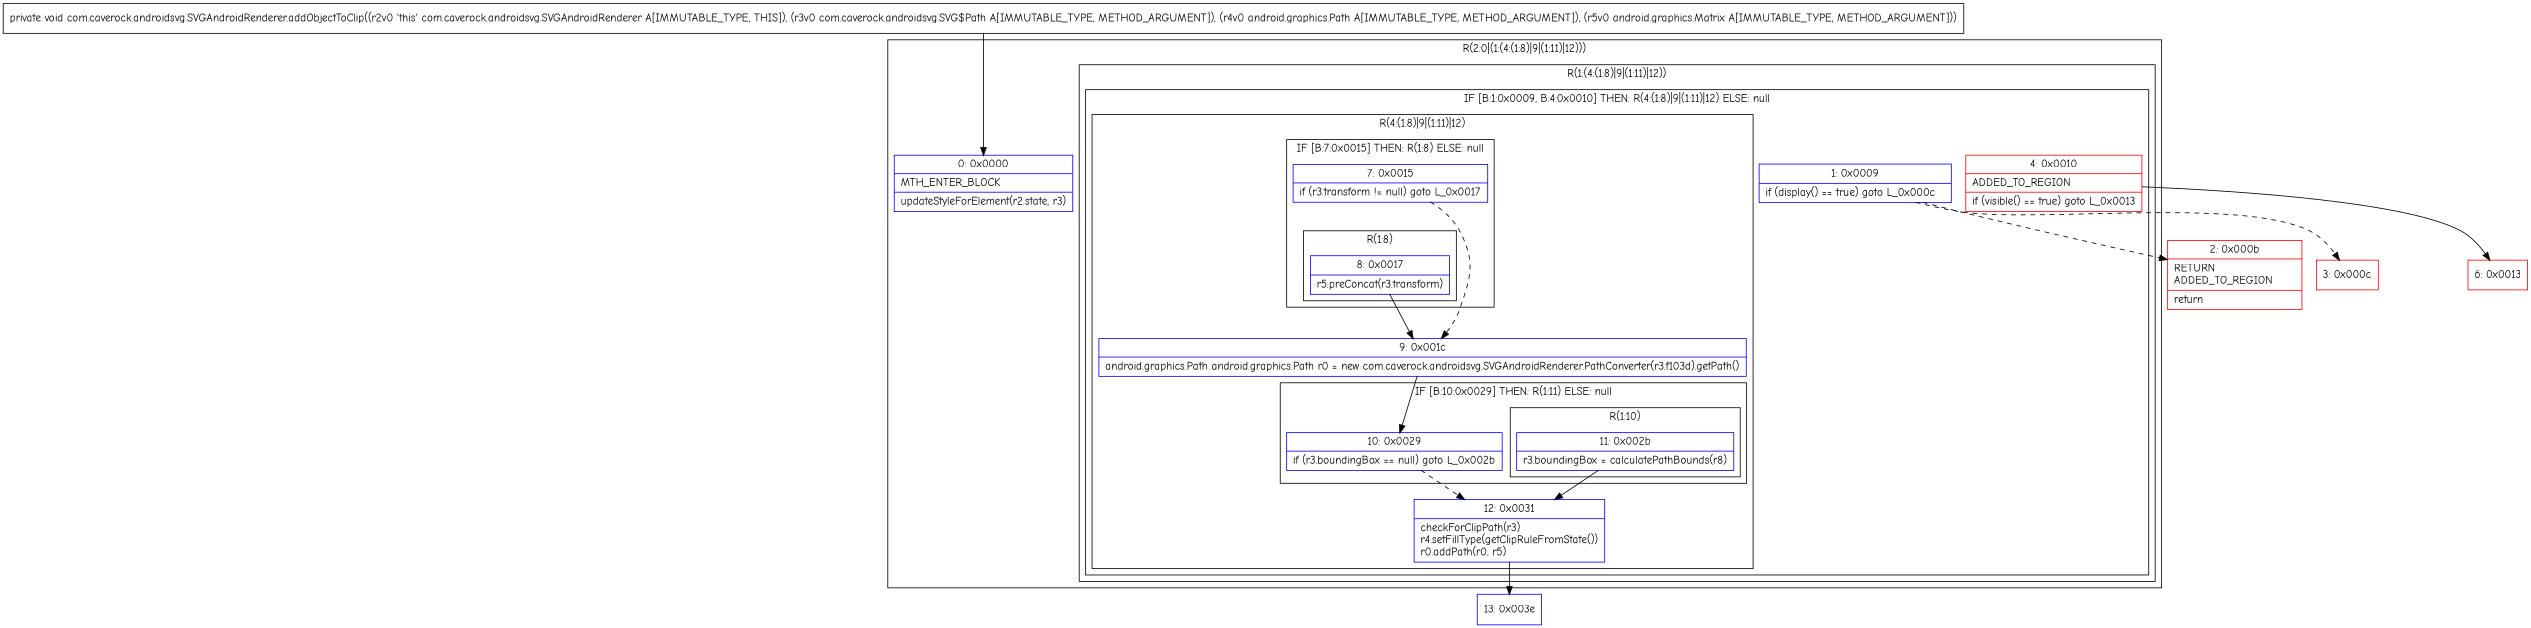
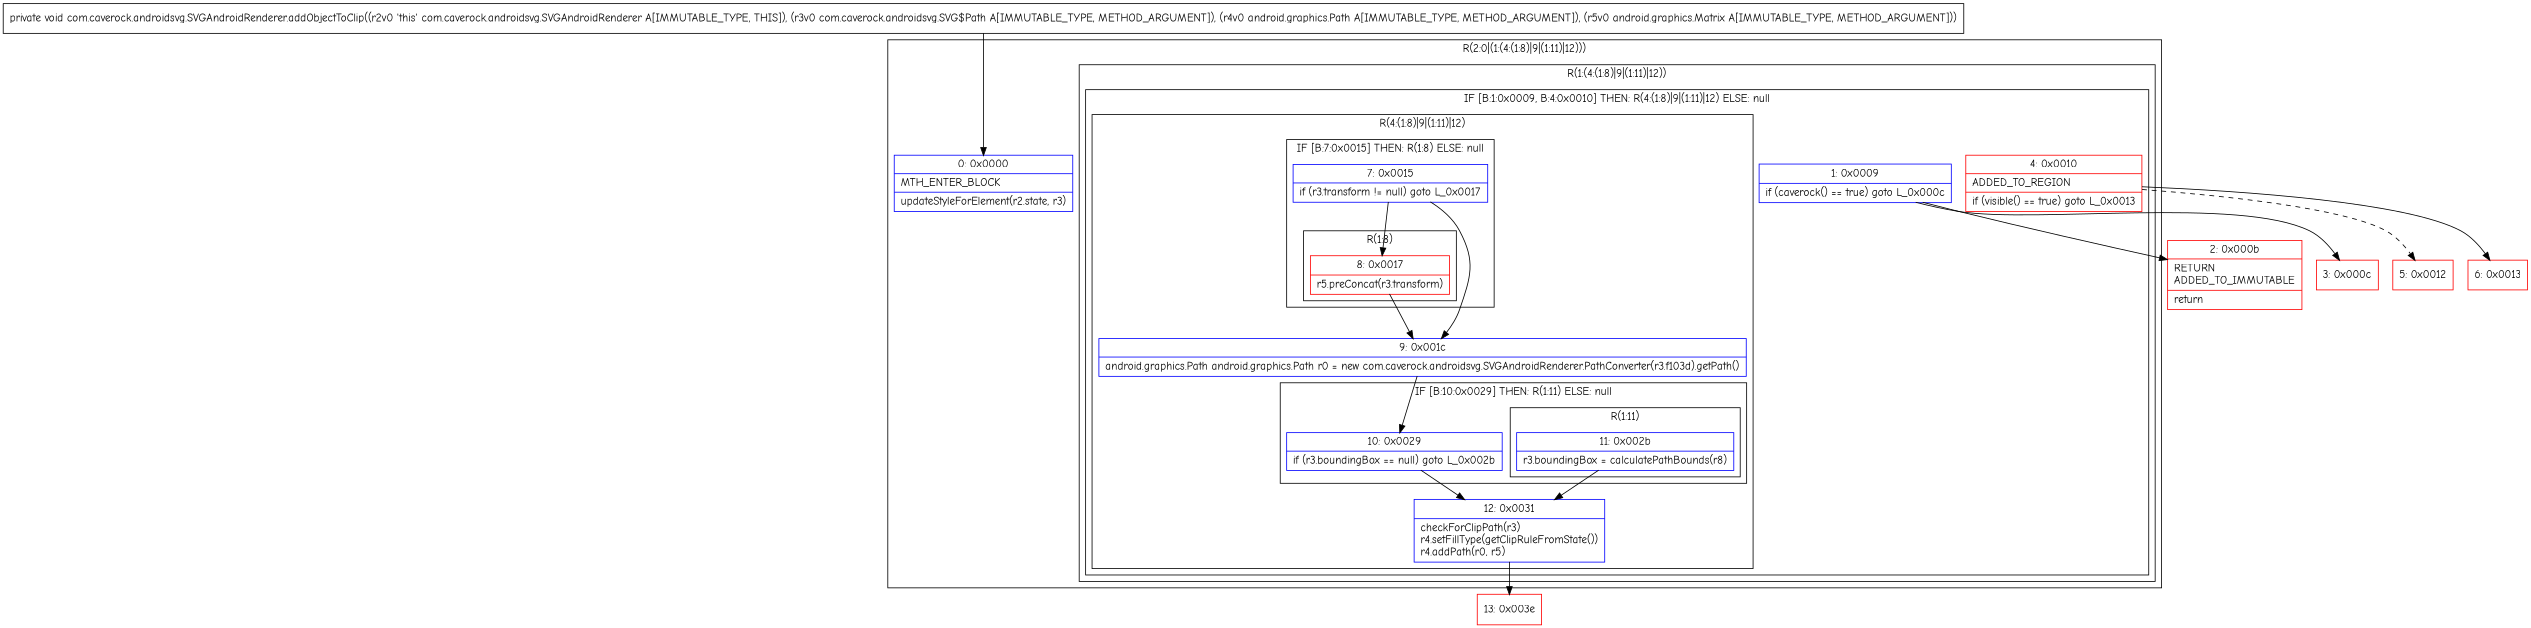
(1850, 193) -> (1855, 193)
(2130, 213) -> (2130, 213)
none -> (1386, 225)
(2041, 231) -> (2041, 231)
(1470, 262) -> (1470, 262)
(1380, 275) -> (1380, 275)
none -> (2423, 275)
(2224, 280) -> (2235, 280)
(1625, 417) -> (1625, 417)
(1433, 478) -> (1433, 478)
(1464, 552) -> (1463, 552)
(1509, 610) -> (1509, 610)
